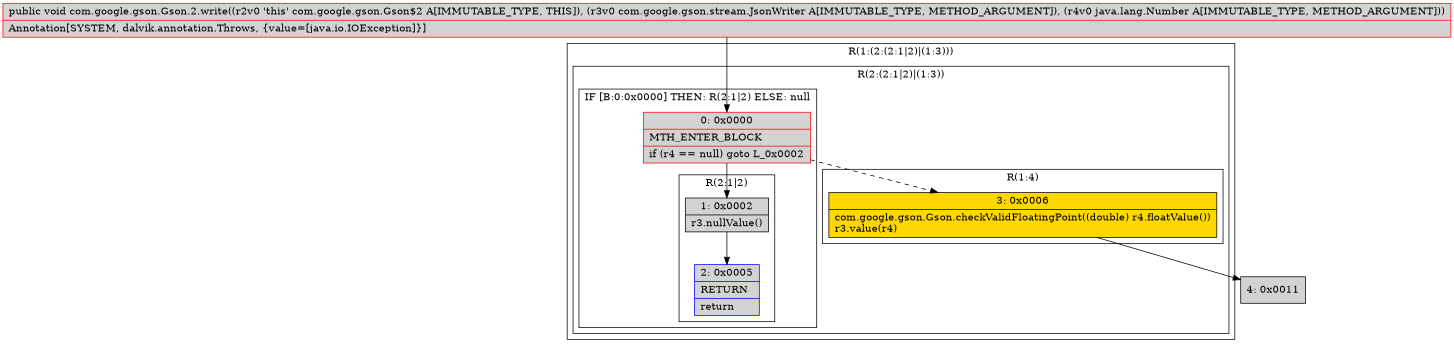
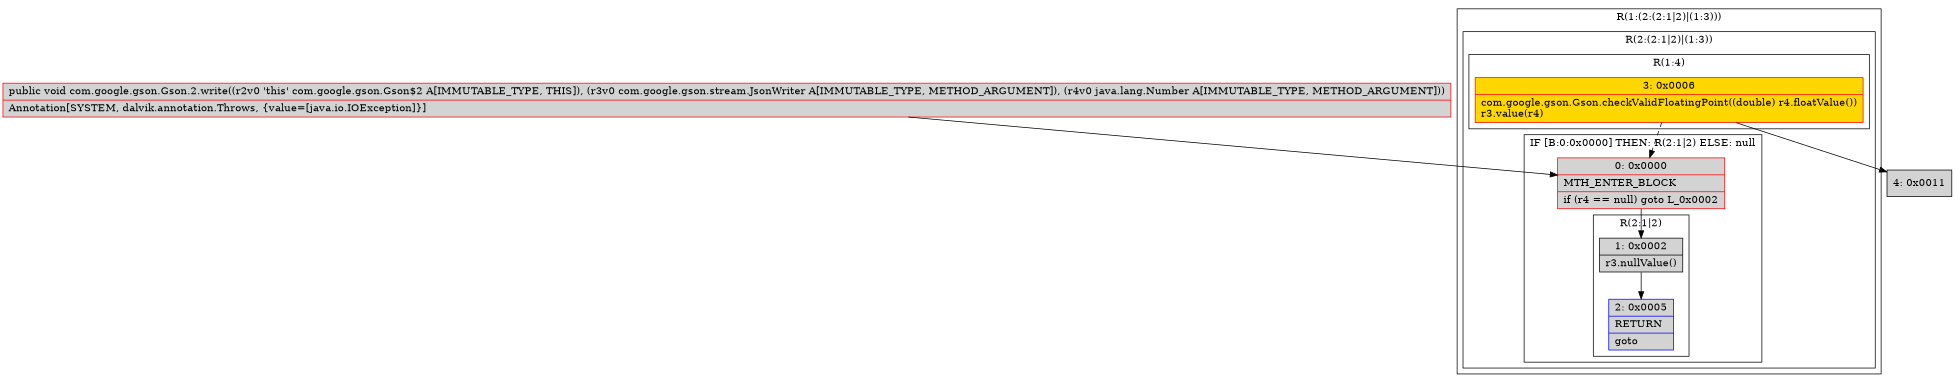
(871, 175) -> (1656, 140)
(1023, 215) -> (1669, 100)
(717, 307) -> (1626, 341)
